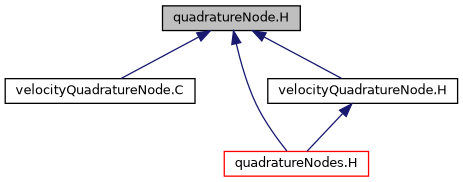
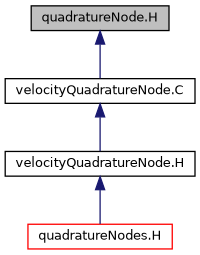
(303, 58) -> (100, 134)
(255, 101) -> none
